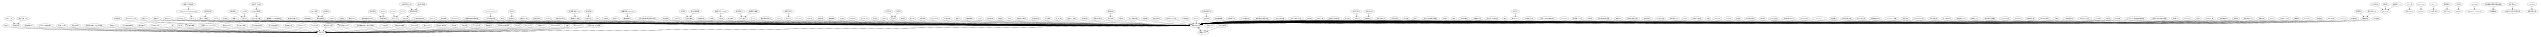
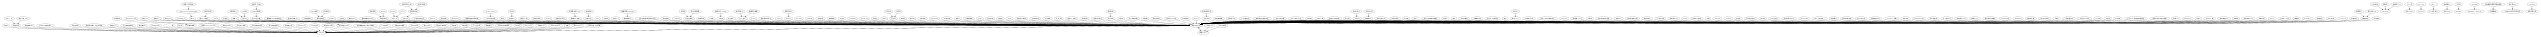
(1820, 19) -> (1820, 19)
(62, 26) -> none
